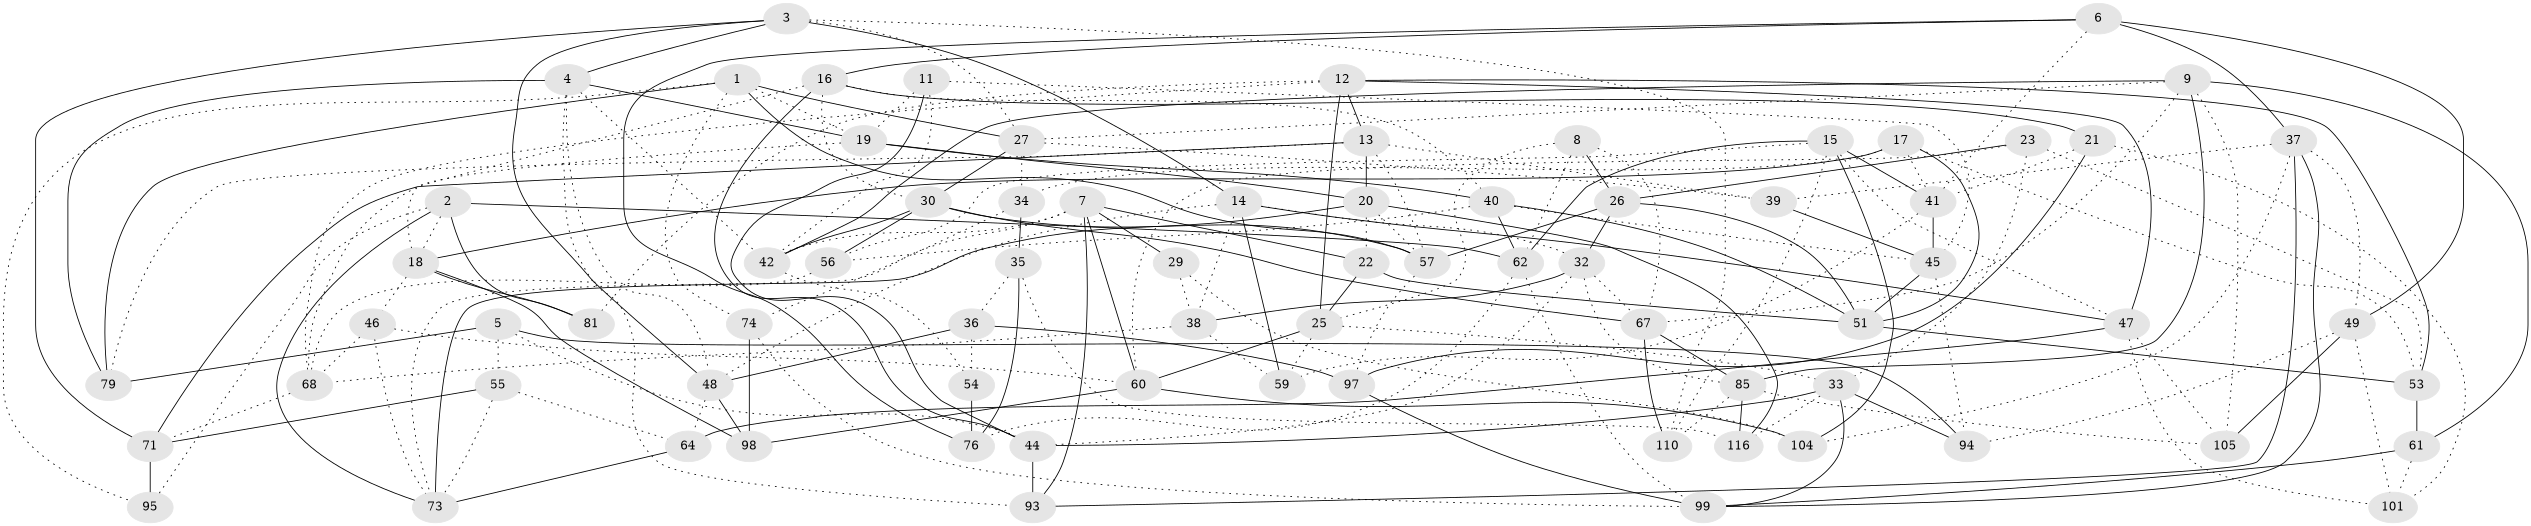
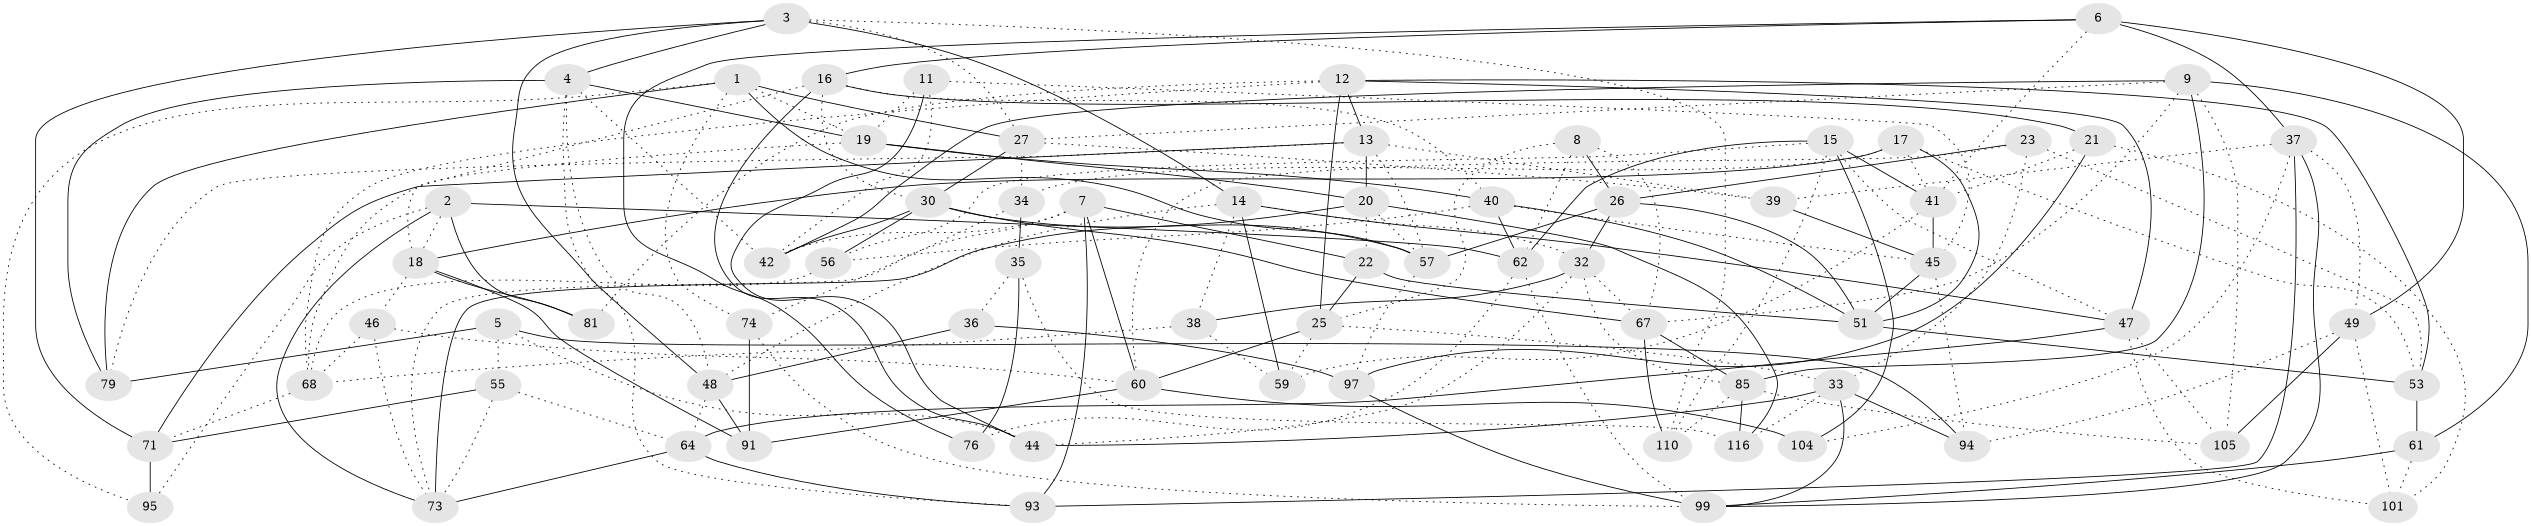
(1176, 263) -> none
(972, 385) -> none
(749, 446) -> (749, 446)
(1033, 472) -> (833, 487)
